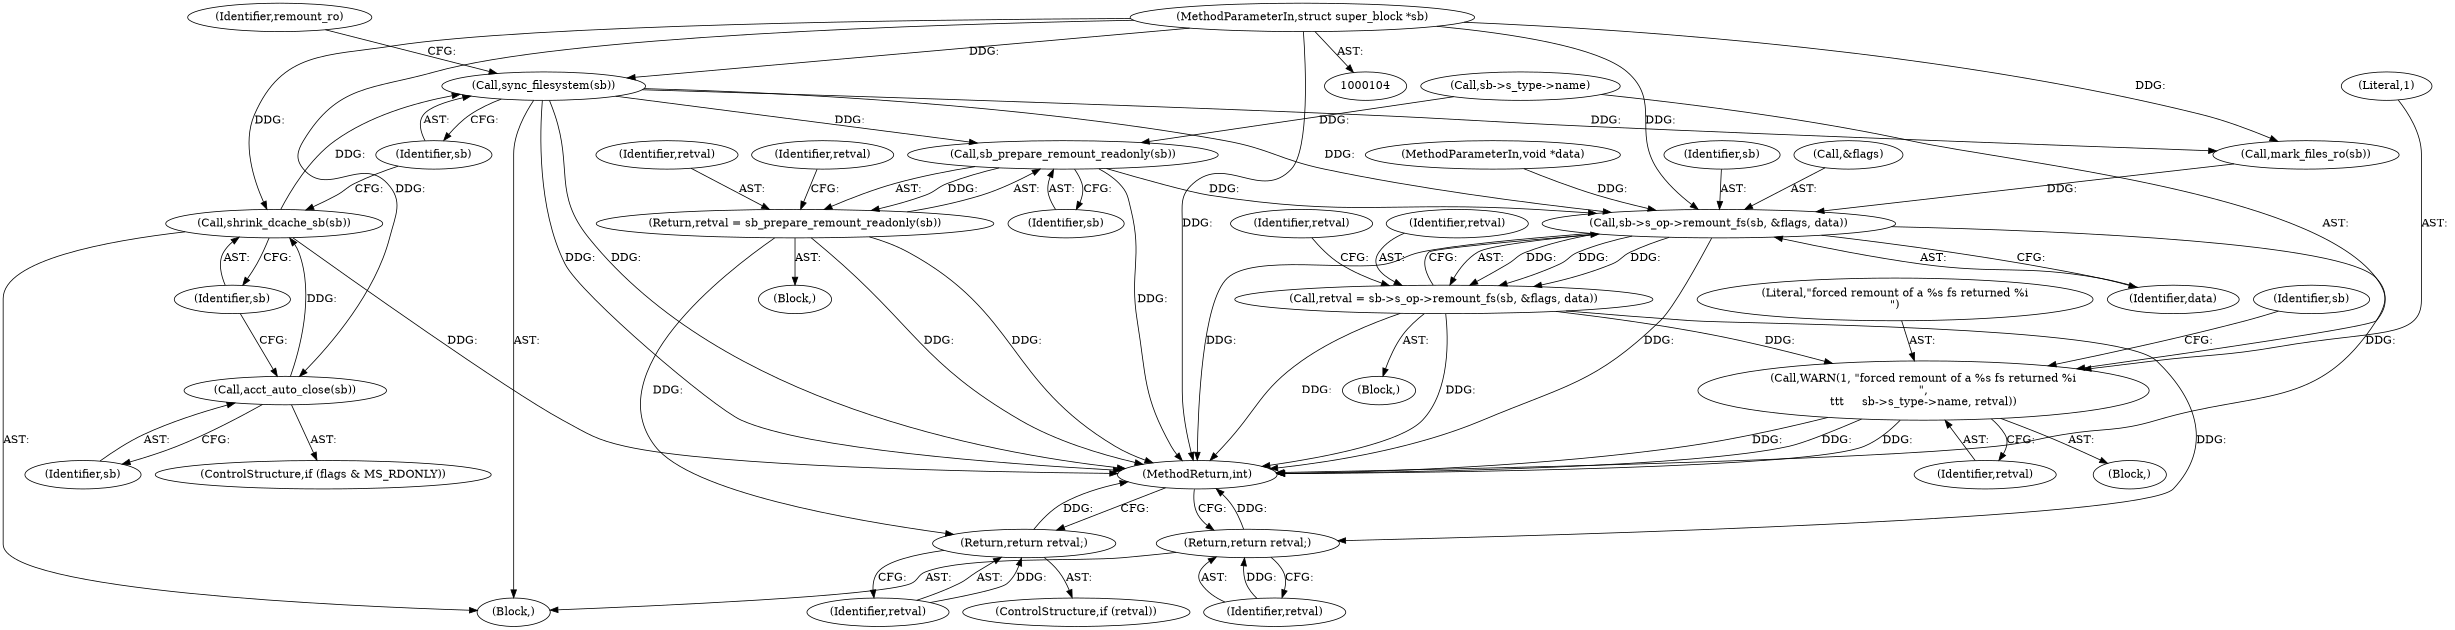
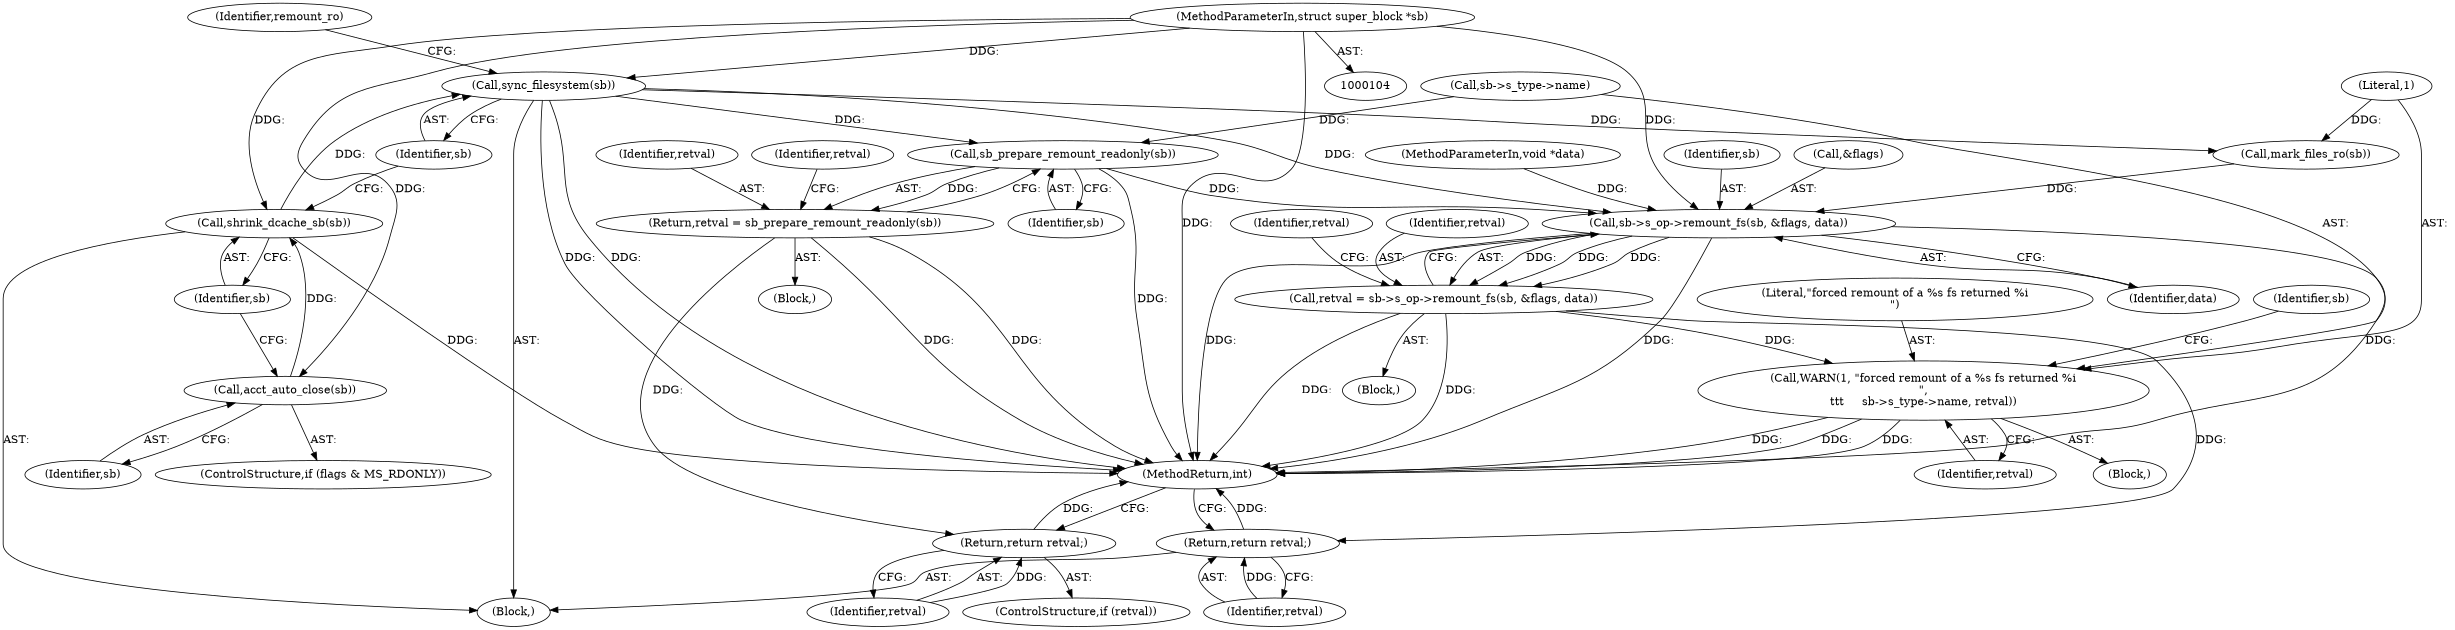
(1871, 56) -> (2350, 118)
(1029, 189) -> (1029, 189)
